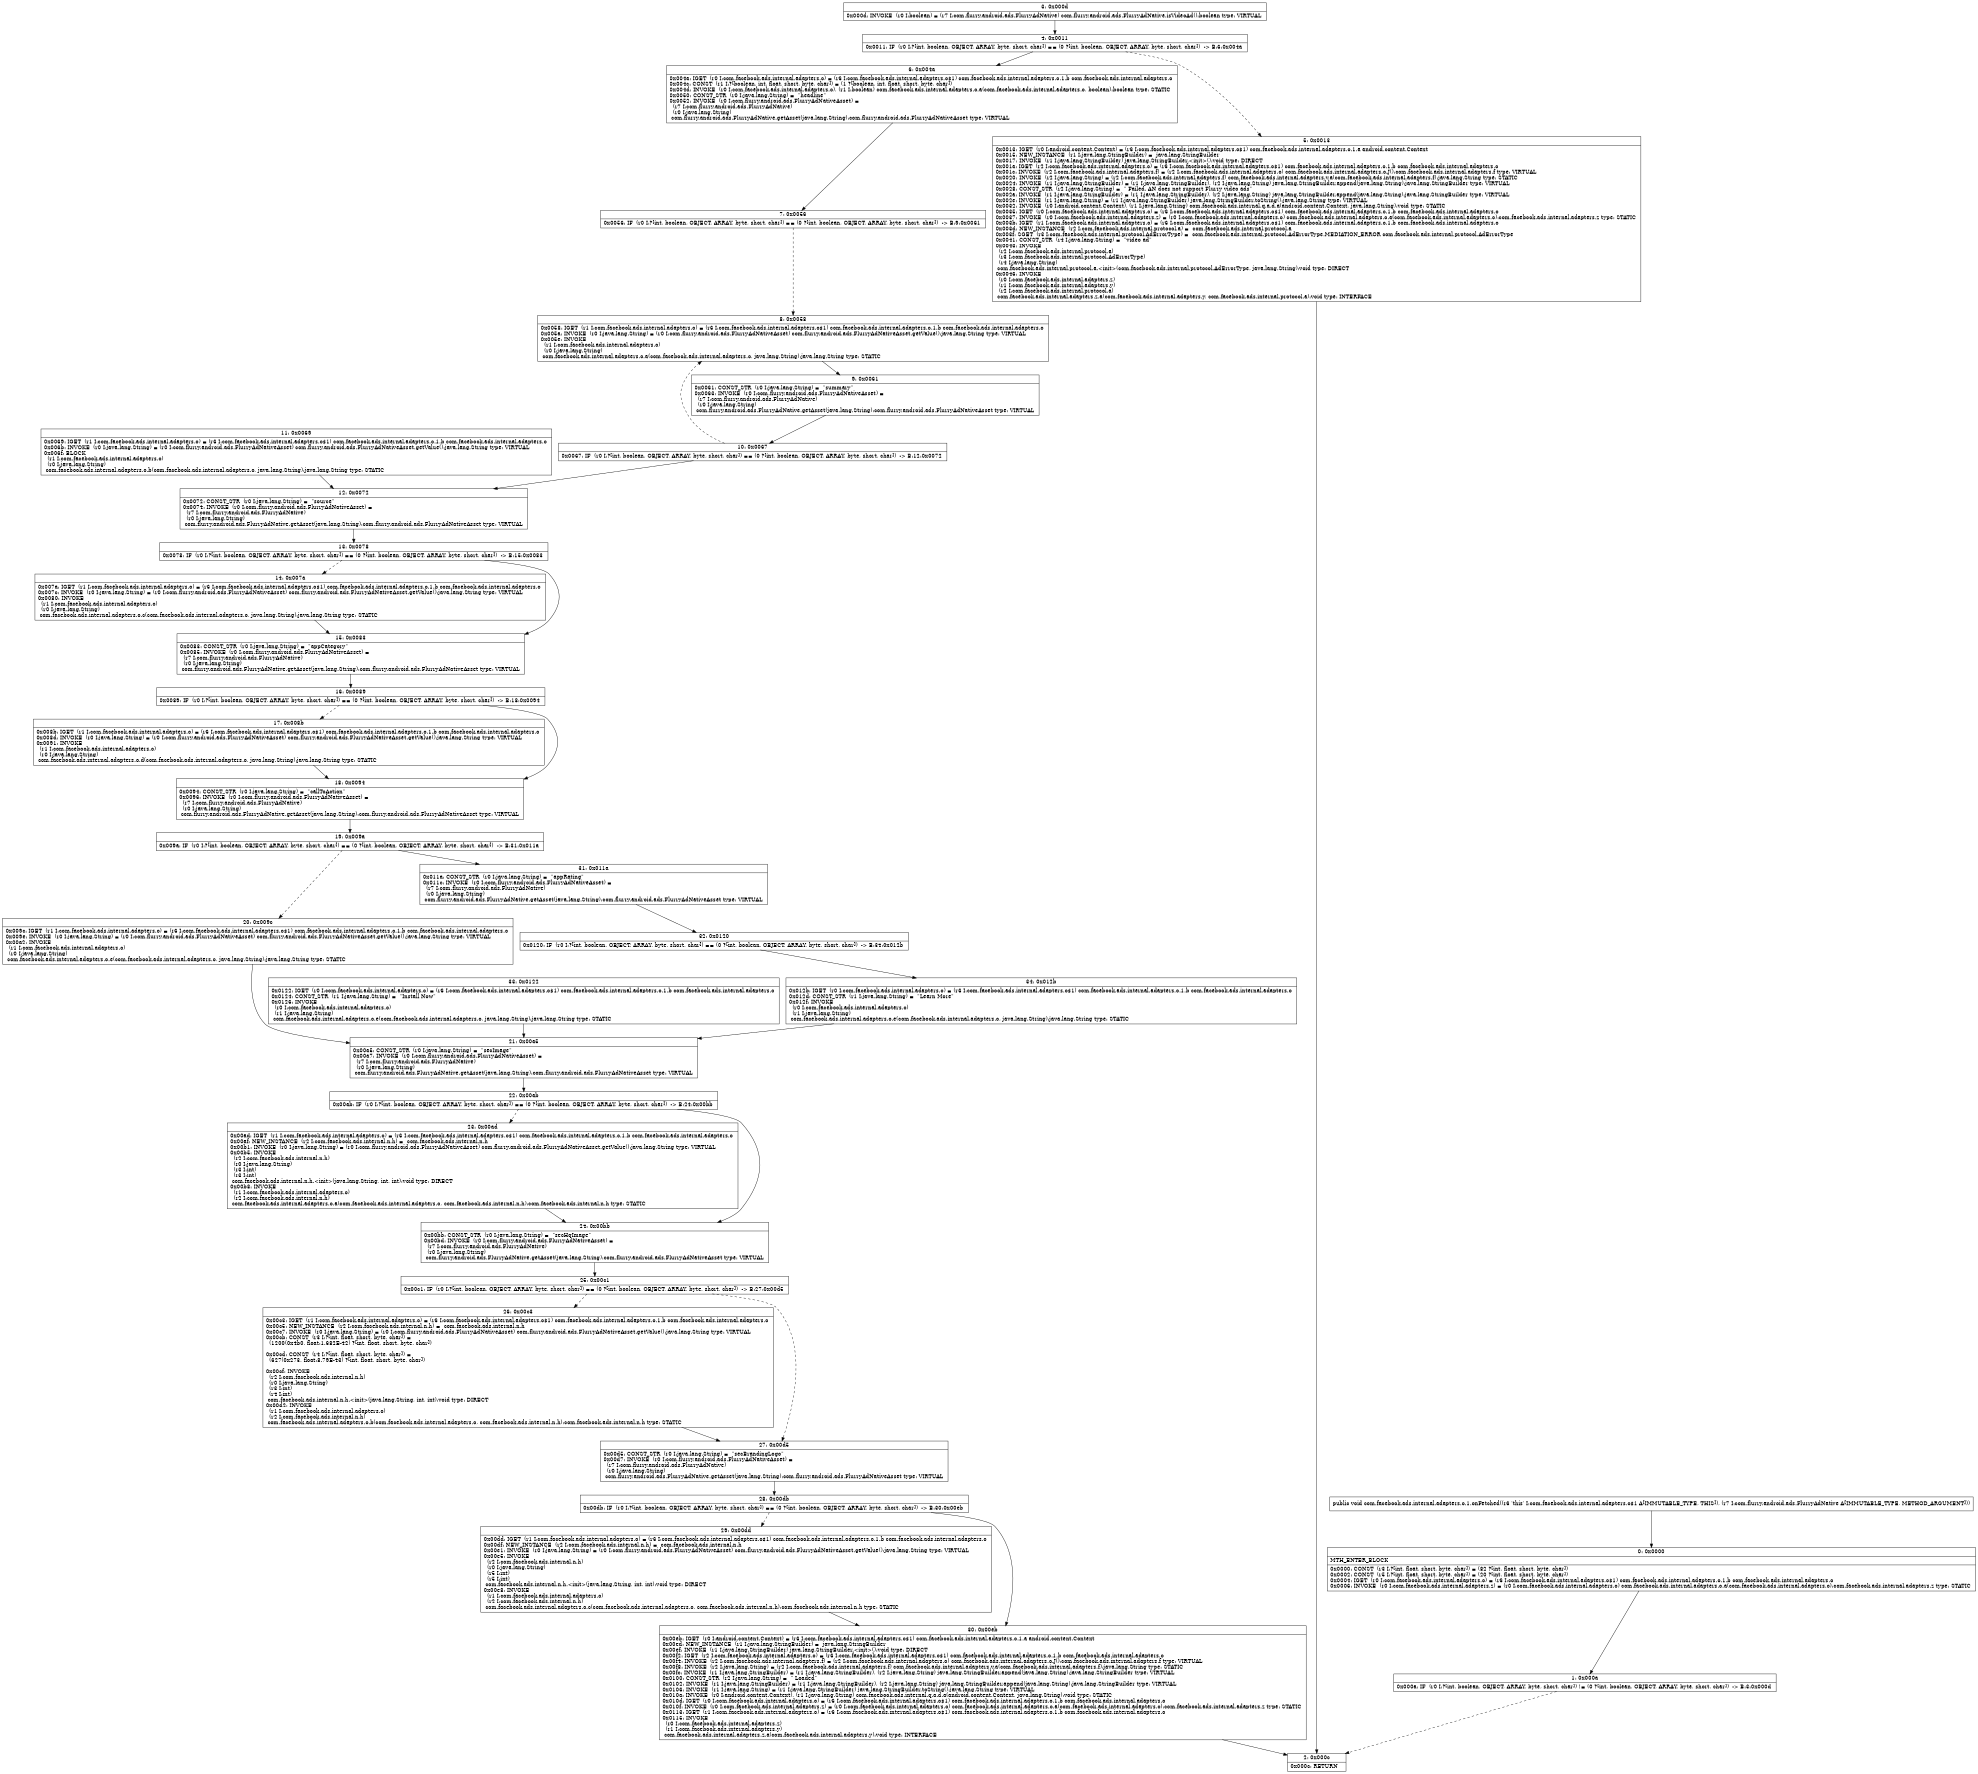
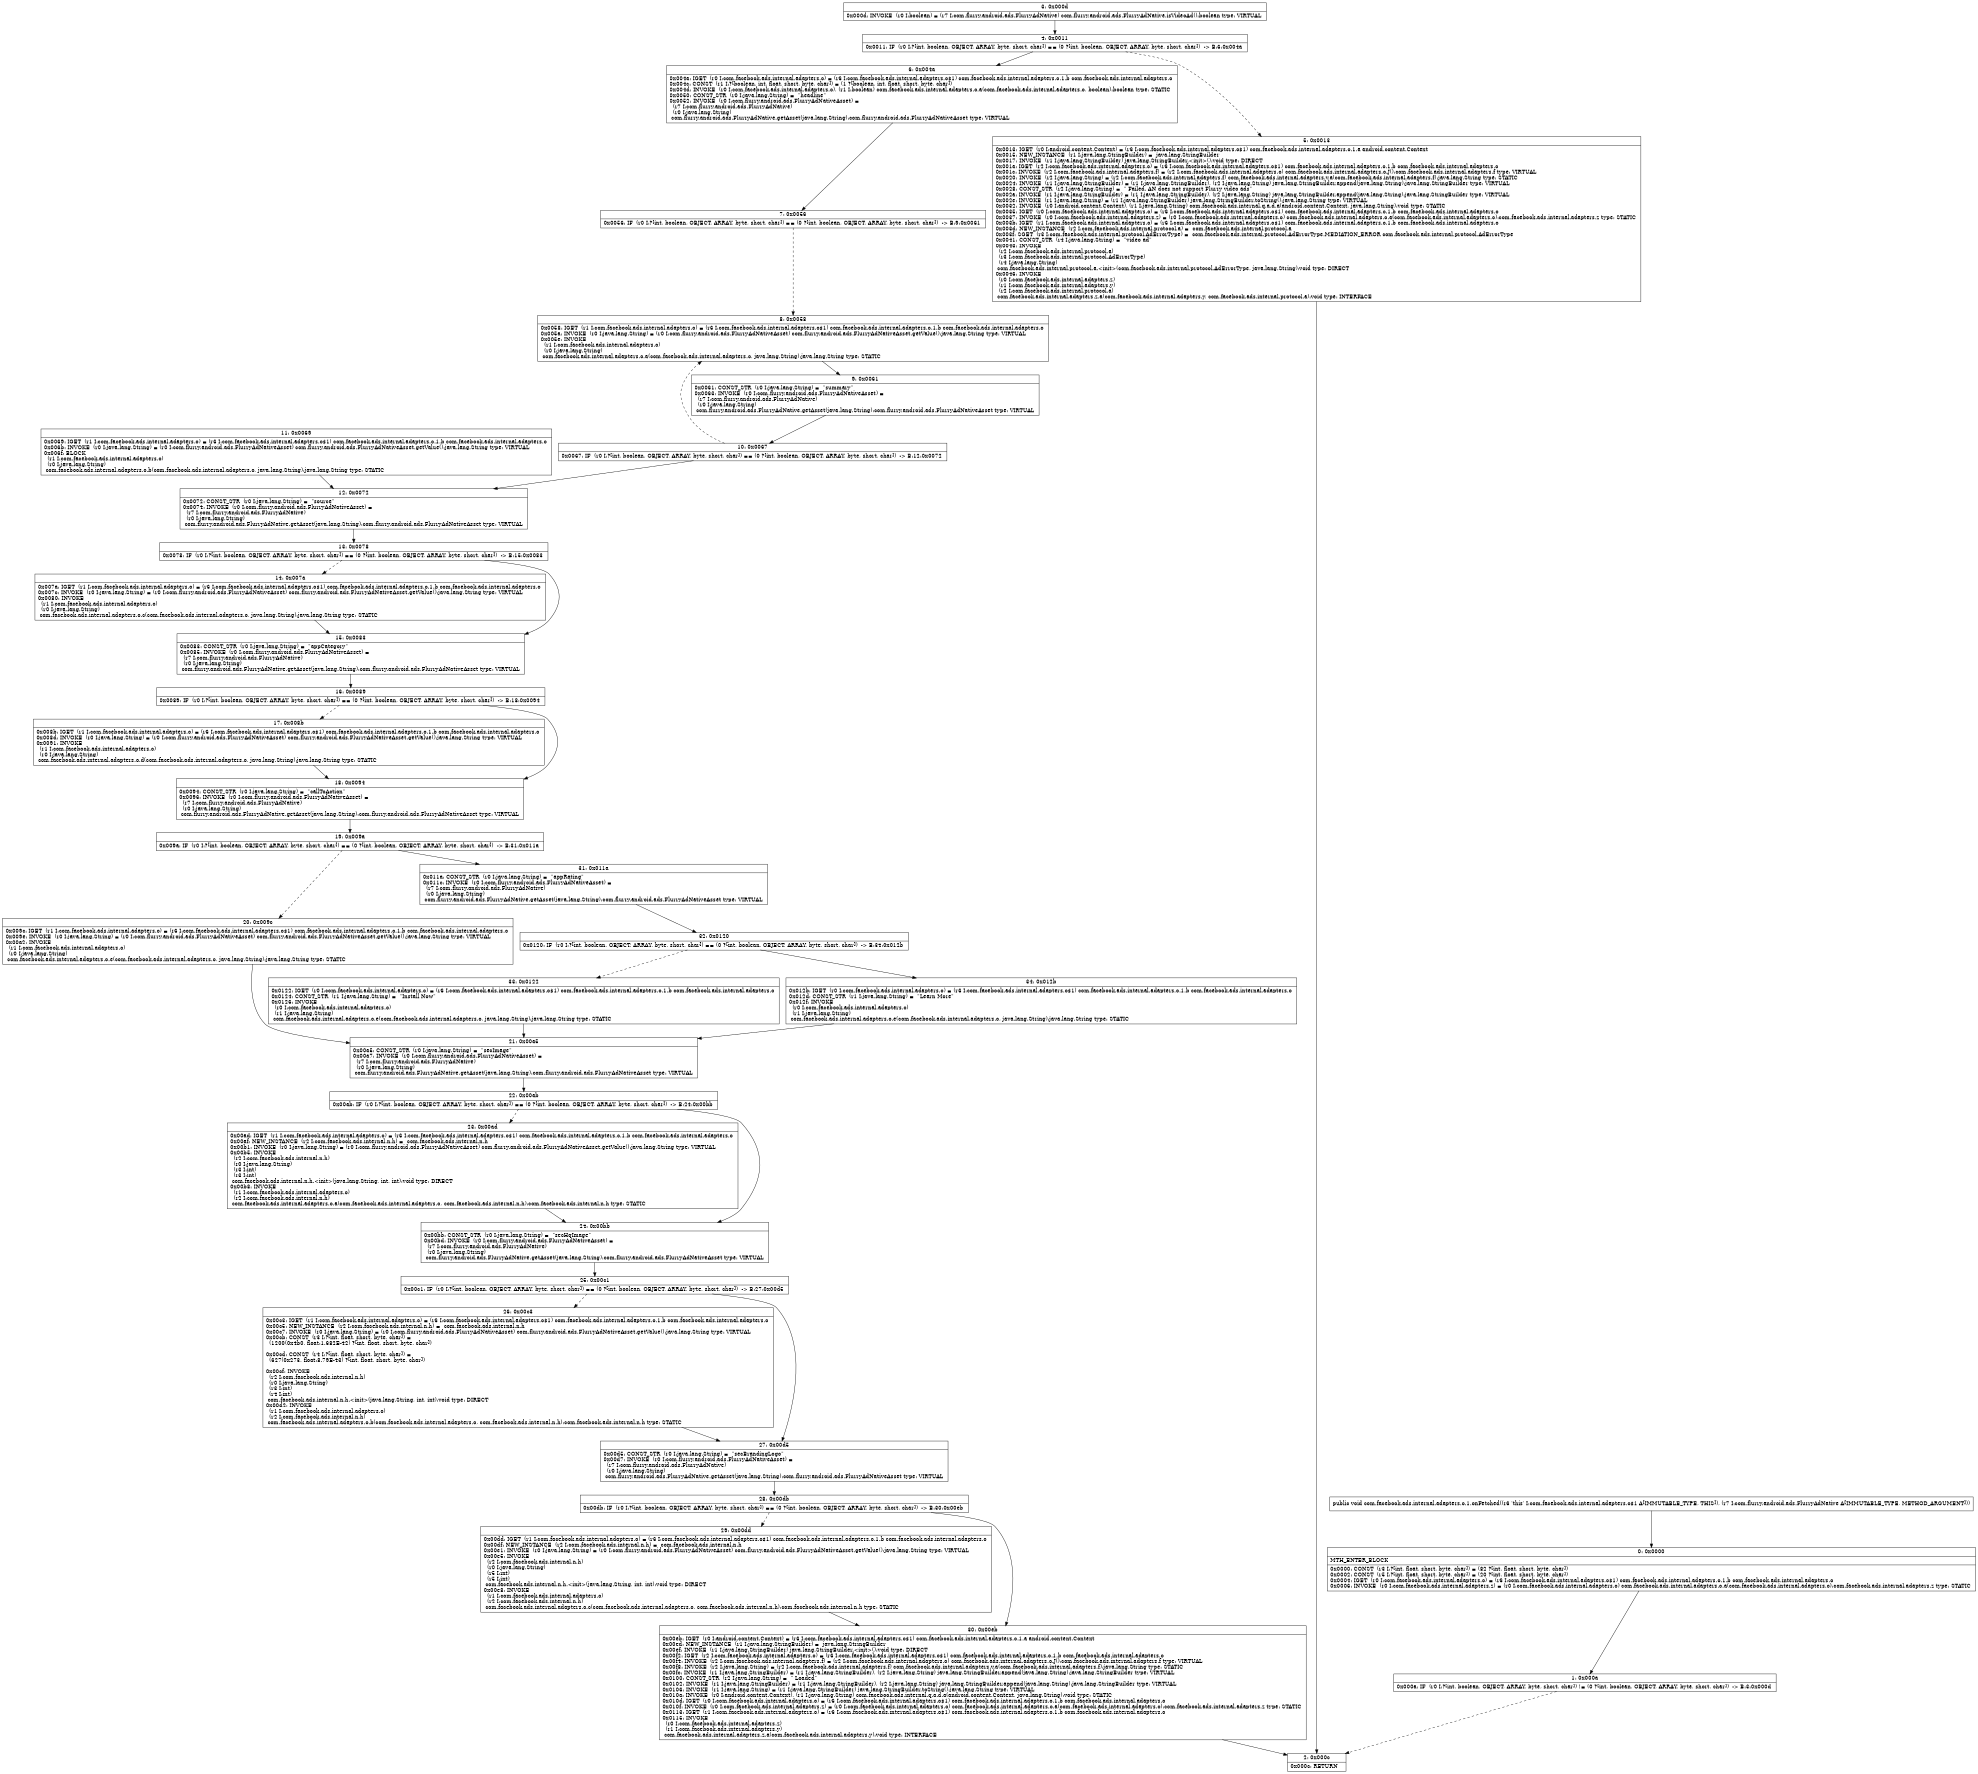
none -> (644, 963)
(792, 1338) -> (792, 1338)
